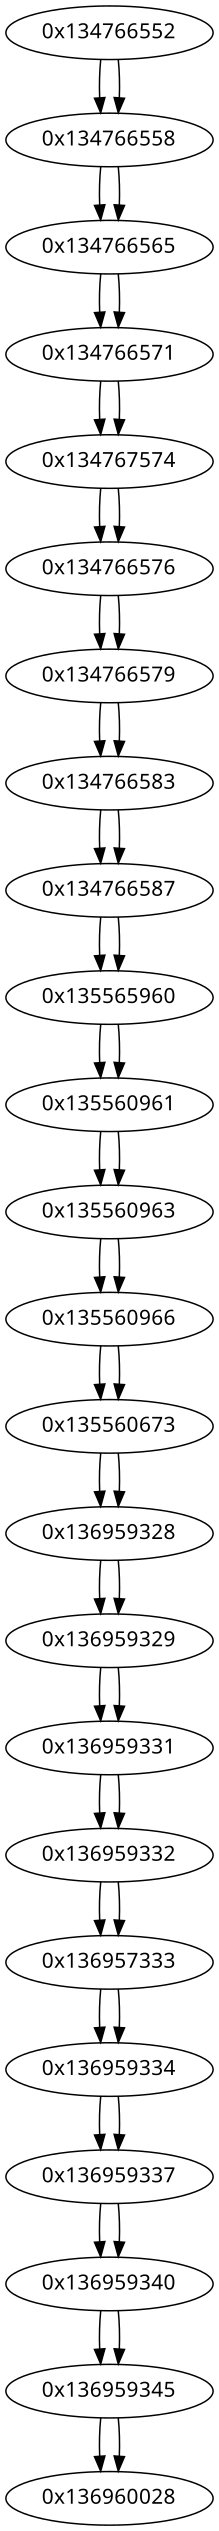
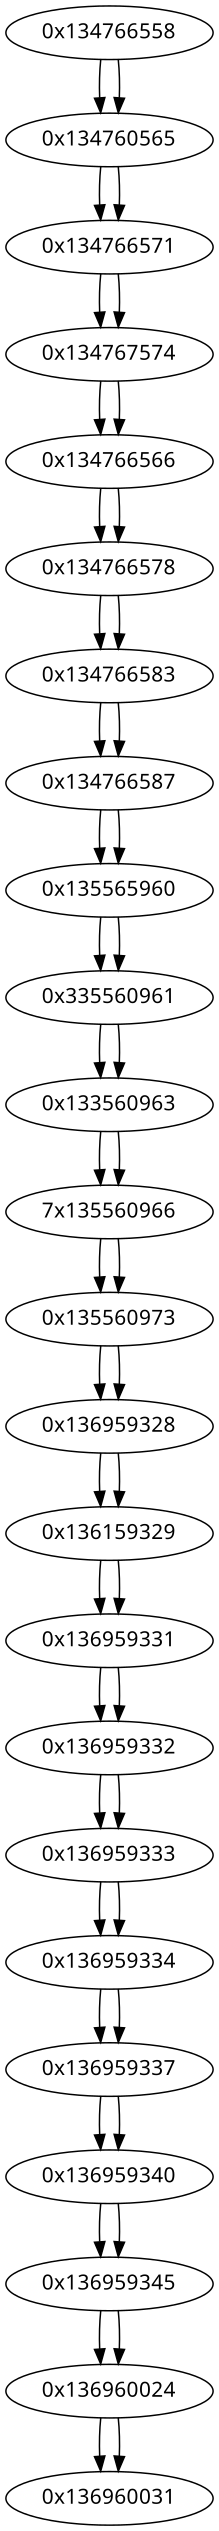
(109, 33) -> none
(109, 247) -> (109, 140)
(109, 569) -> (109, 462)
(109, 676) -> (109, 569)
(109, 1105) -> (109, 998)
(109, 1212) -> (109, 1105)
(109, 1319) -> (109, 1212)
(109, 1426) -> (109, 1319)
(109, 1641) -> (109, 1534)
(109, 1962) -> (109, 1855)
none -> (109, 2498)
(109, 2498) -> (109, 2391)
